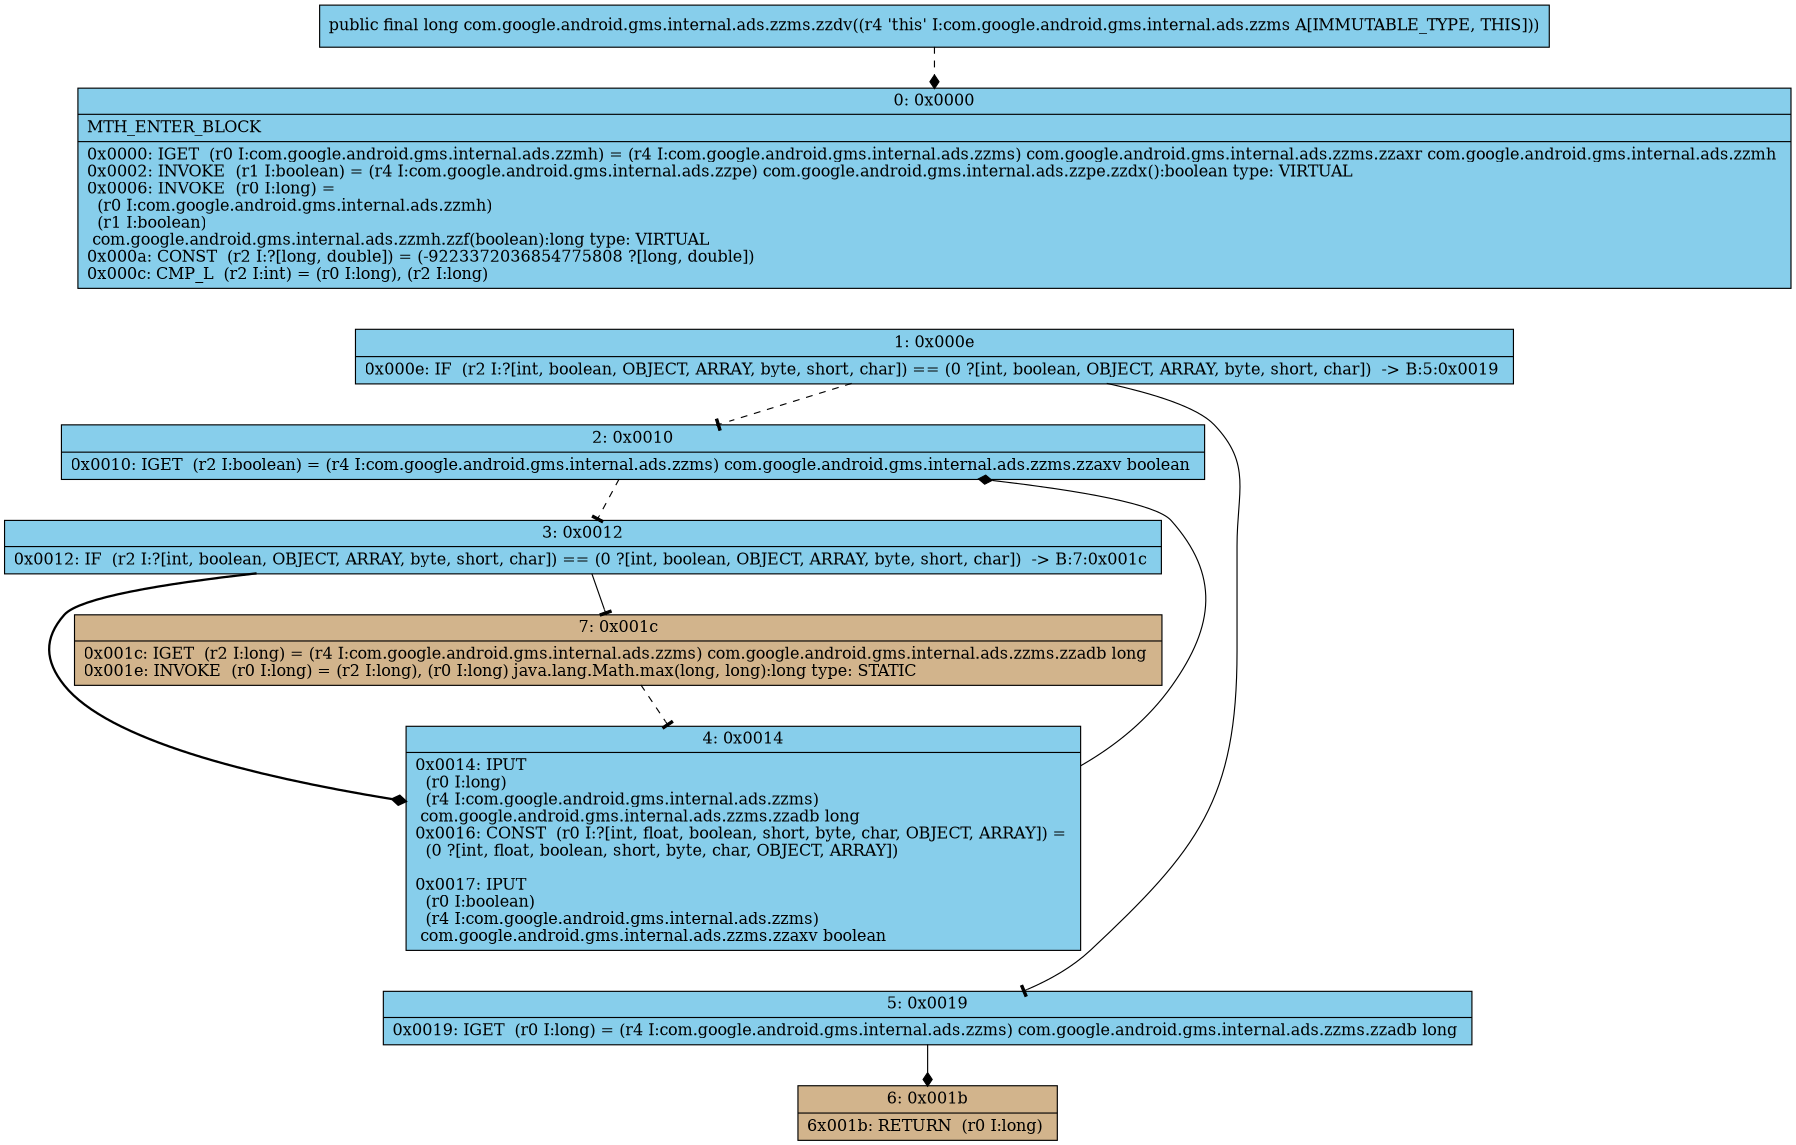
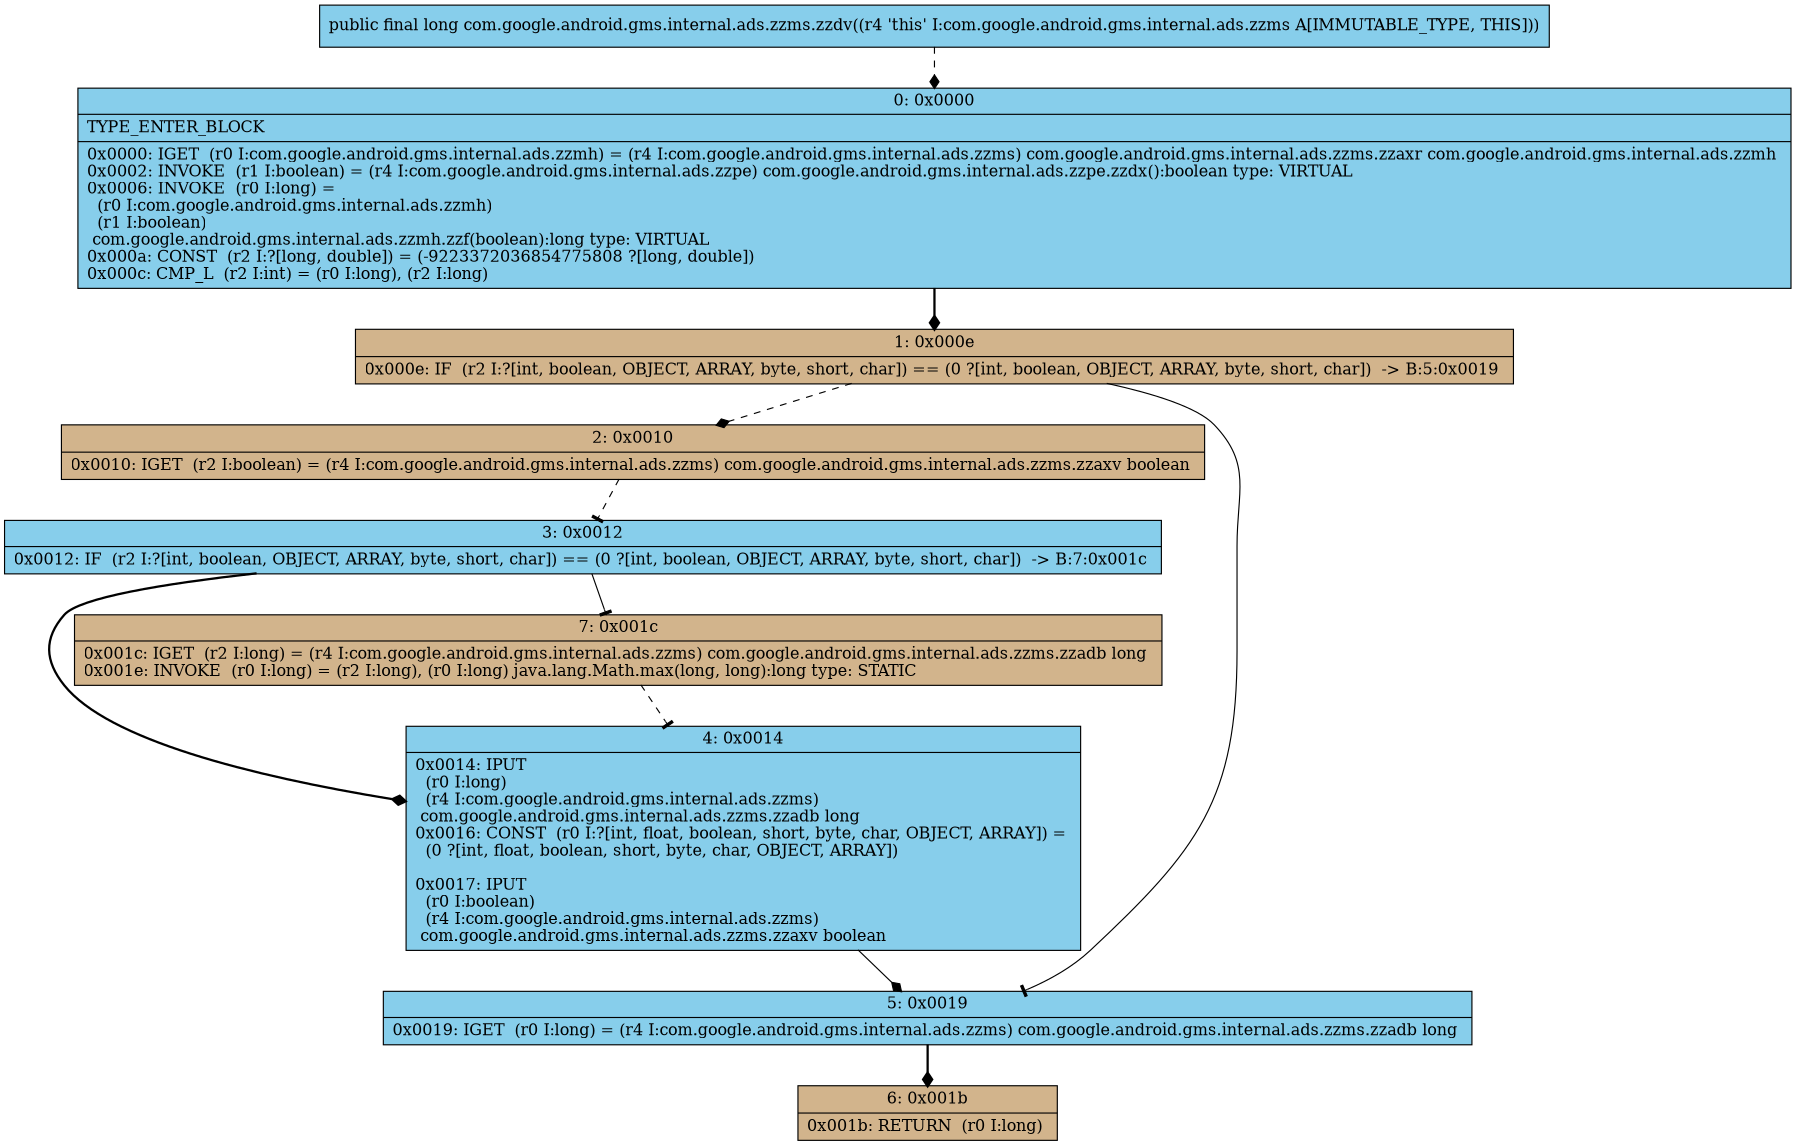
(175, 127) -> (176, 127)
none -> (934, 302)
(934, 357) -> (934, 357)
(790, 402) -> (790, 402)
(633, 452) -> (633, 452)
(1201, 572) -> (875, 966)
(928, 1058) -> (928, 1058)
(928, 1126) -> (928, 1126)
